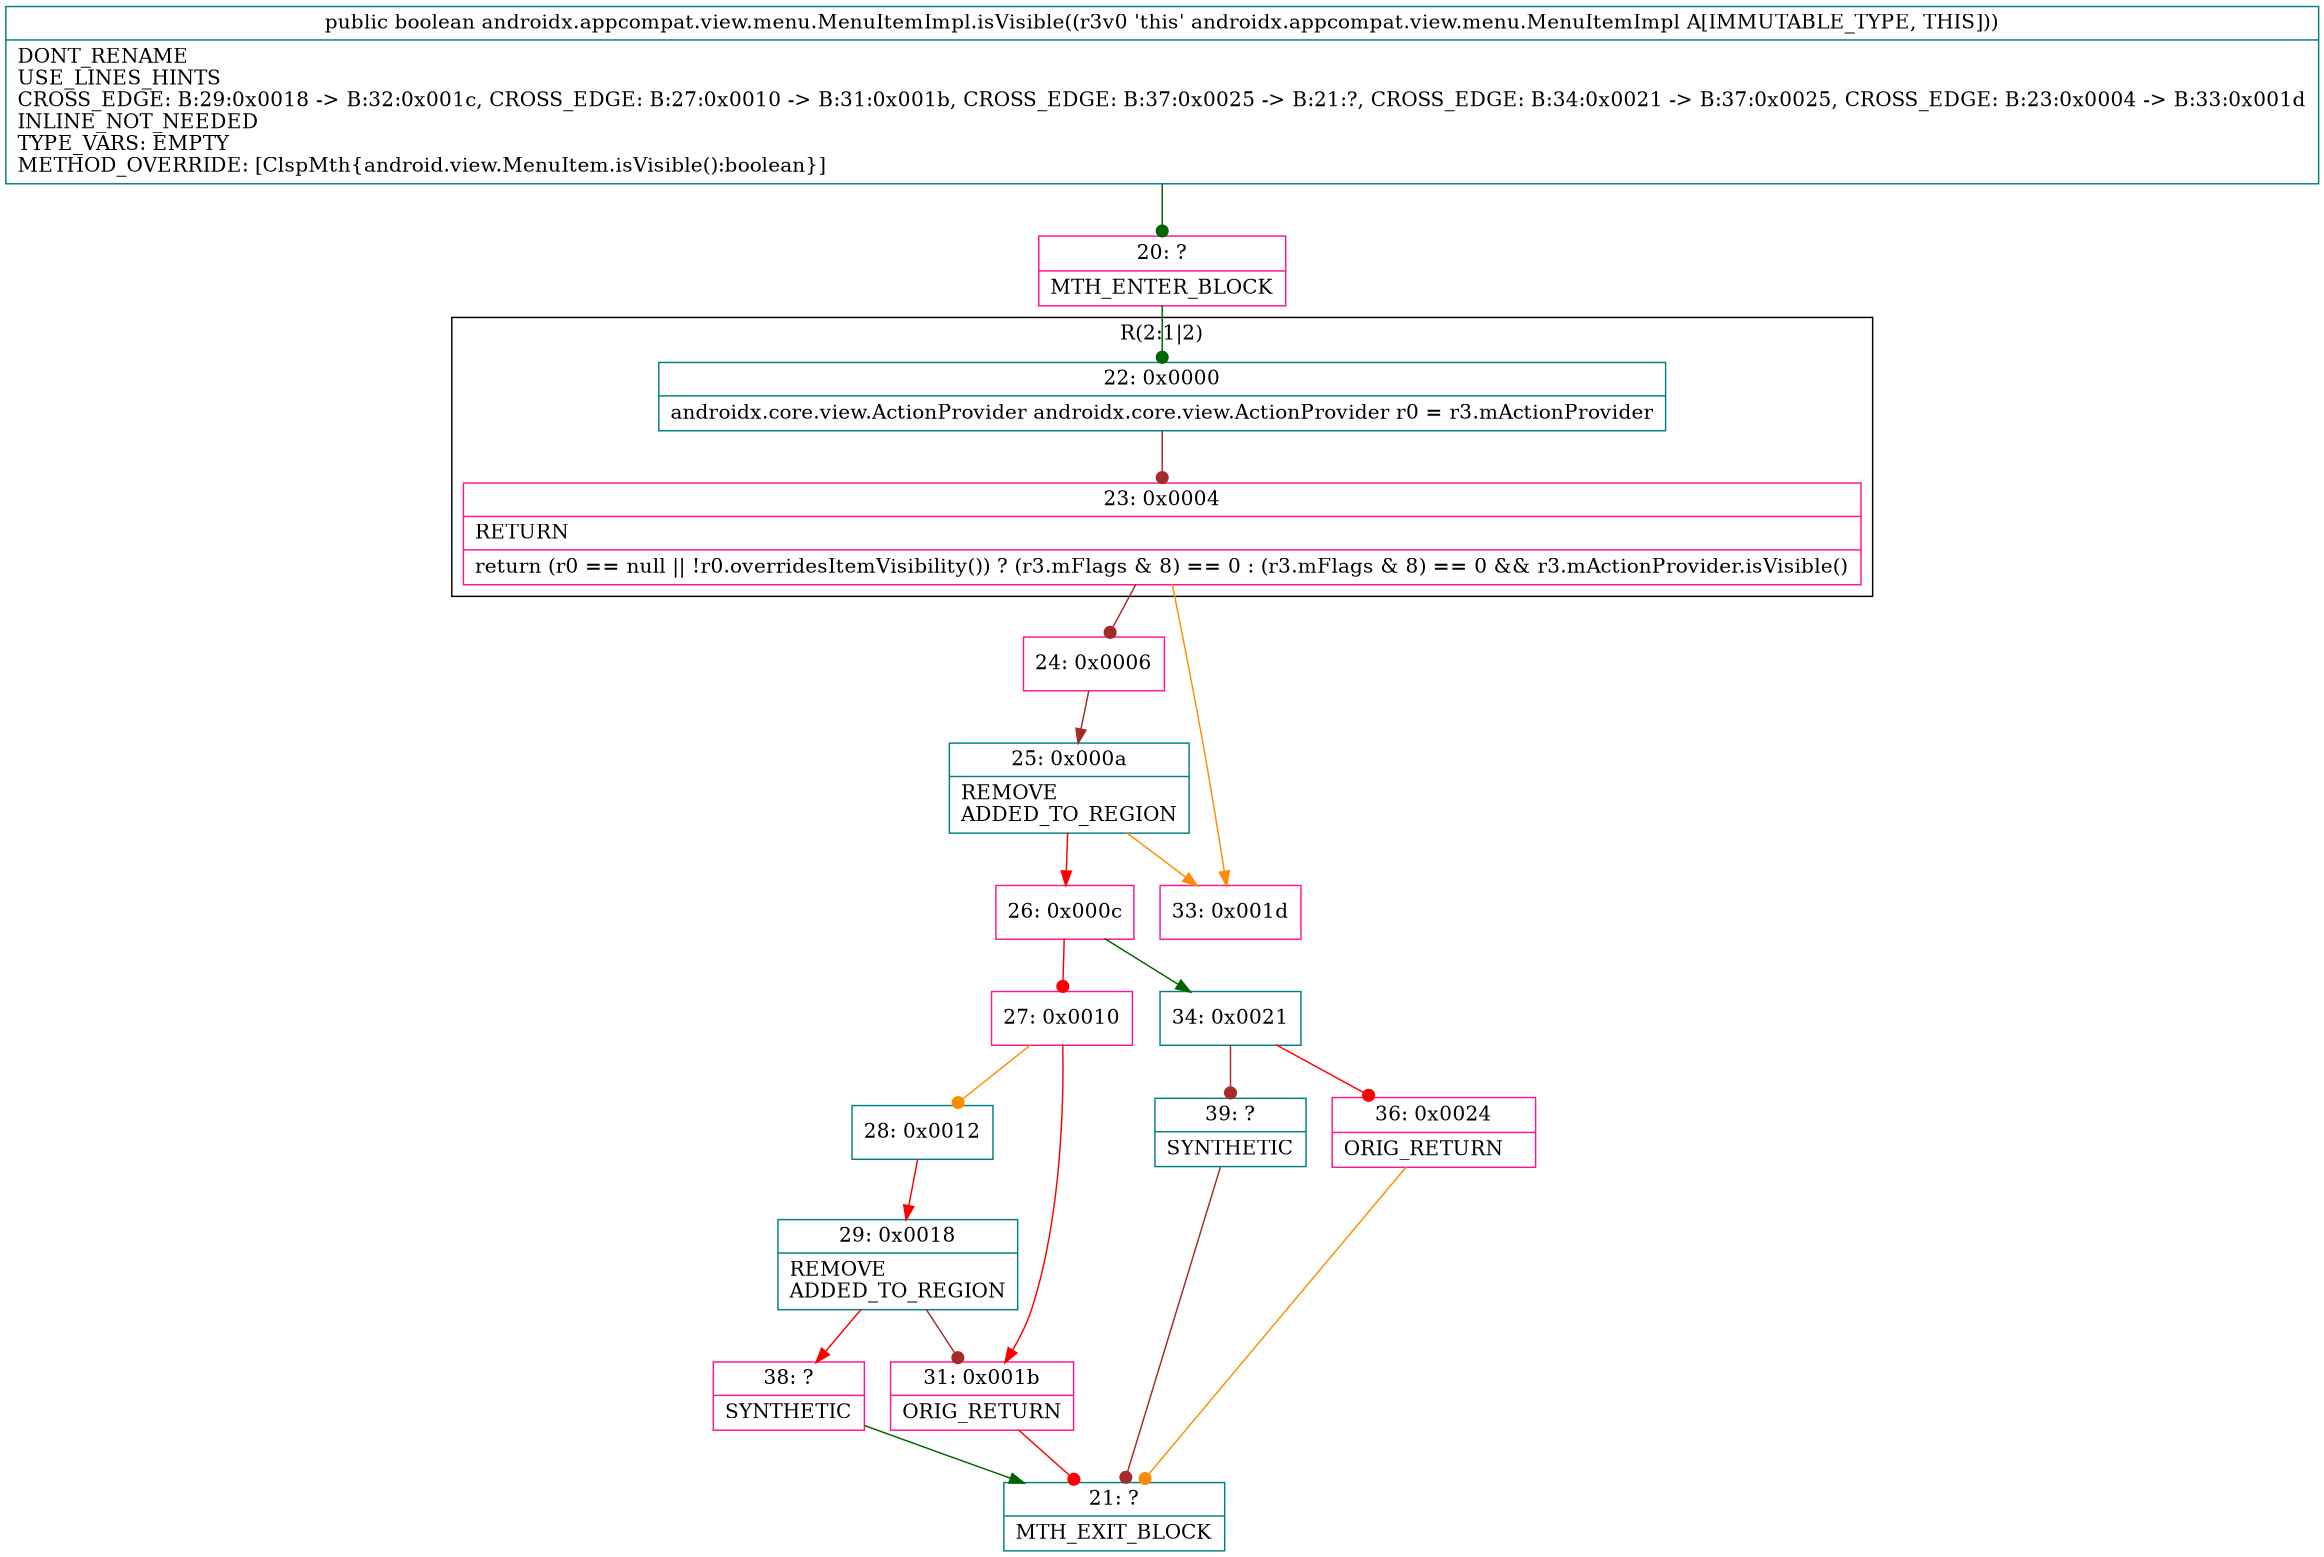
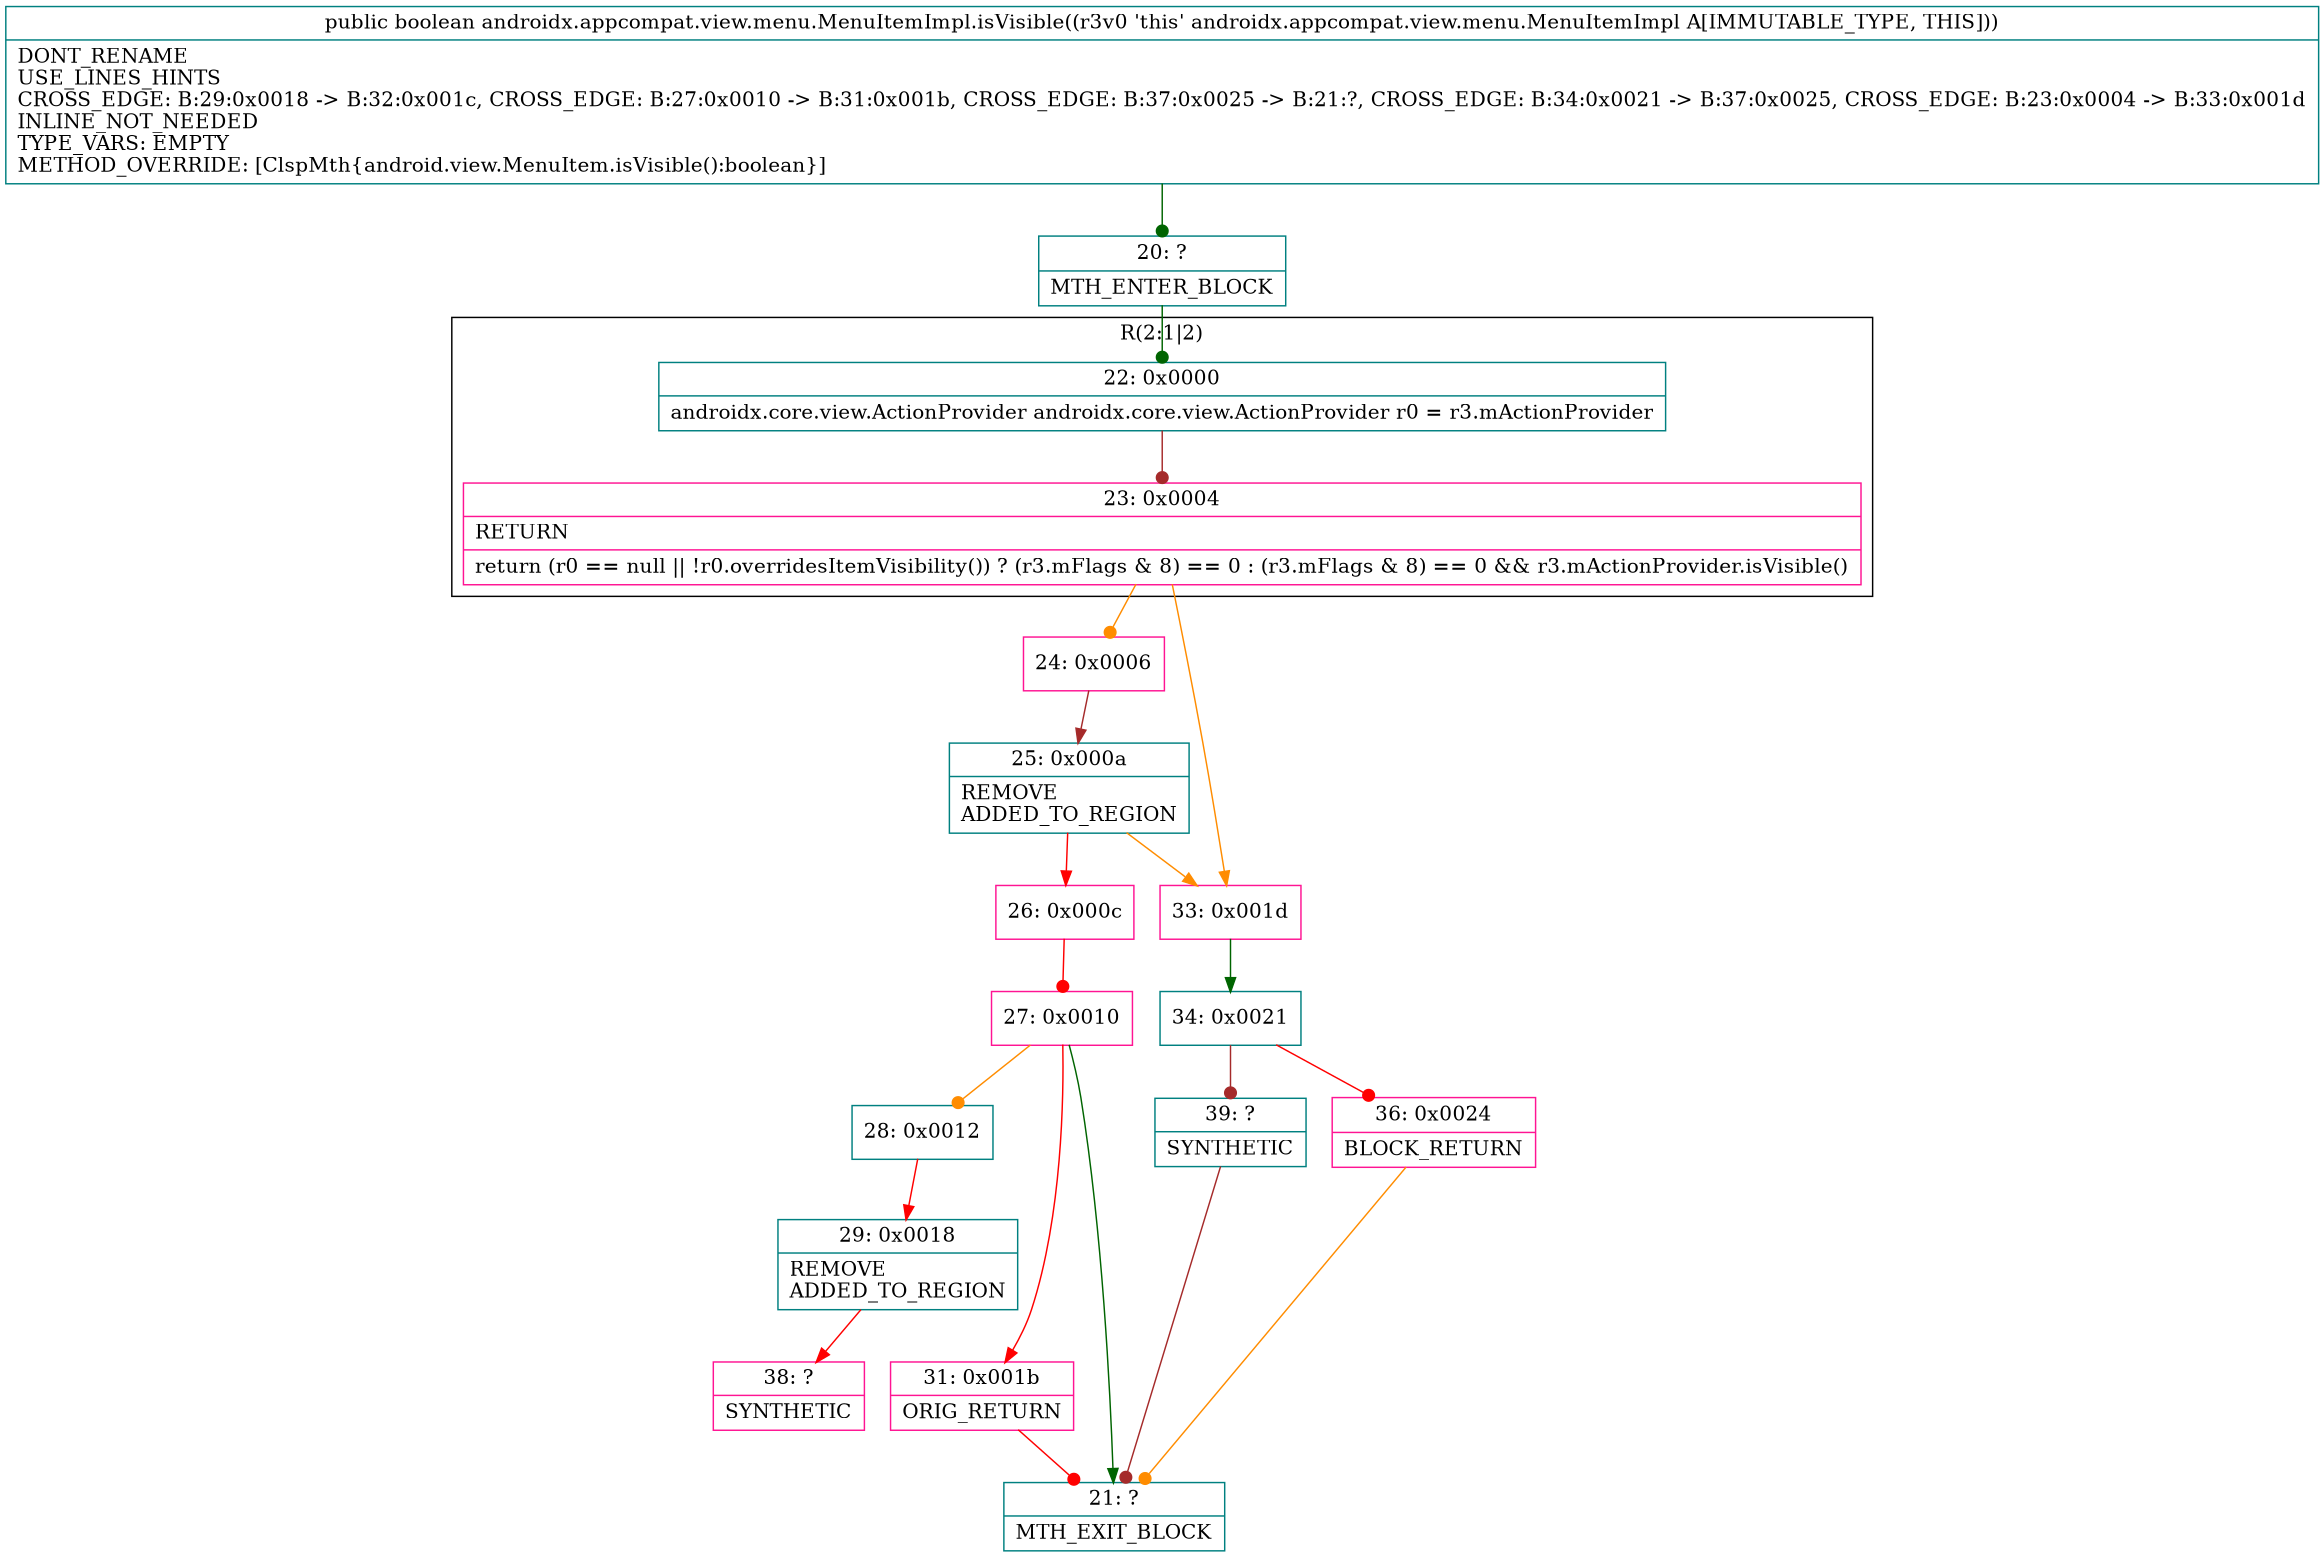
(1162, 271) -> (1162, 271)
(1125, 605) -> (1125, 605)
(1141, 961) -> (1231, 958)
(1424, 1149) -> (1434, 1149)
(940, 1331) -> none
(938, 1452) -> (1100, 1256)
